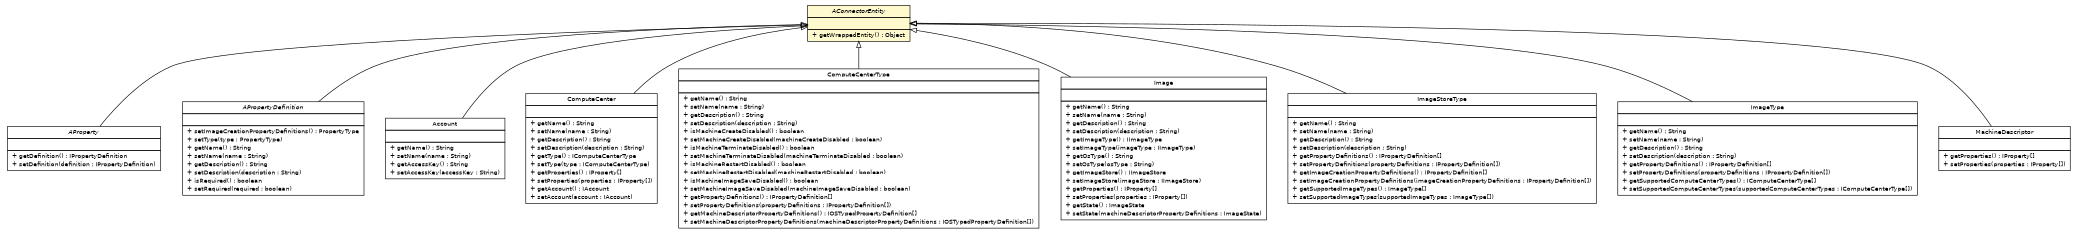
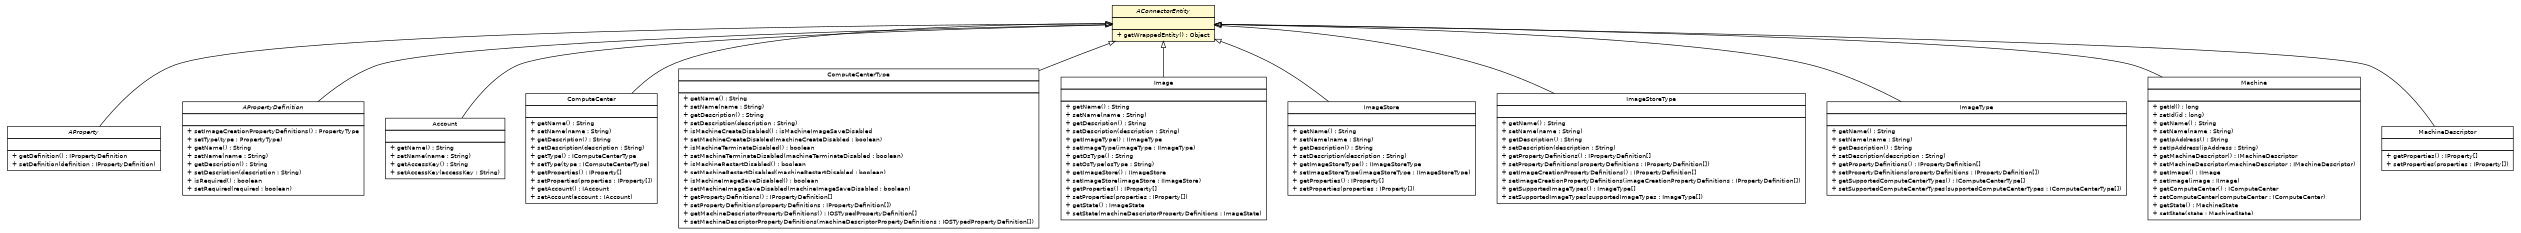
(744, 131) -> (778, 131)
none -> (1381, 149)
none -> (2254, 149)
